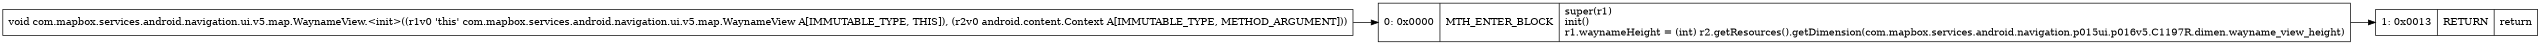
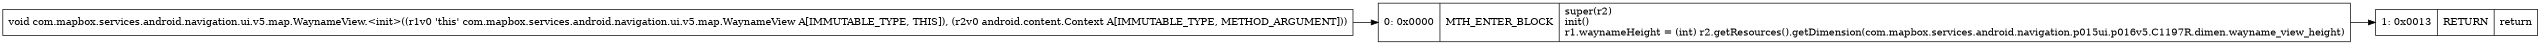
(1588, 12) -> (1588, 12)
